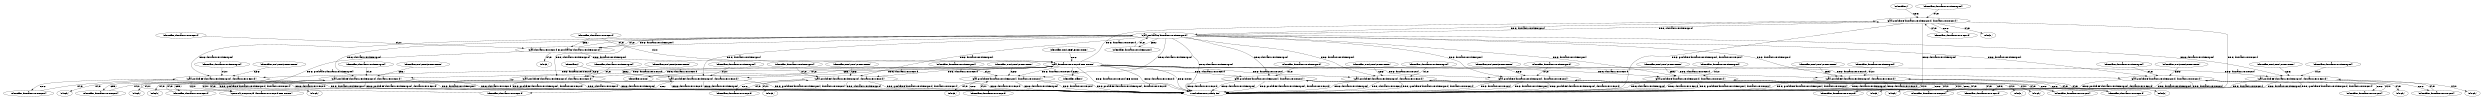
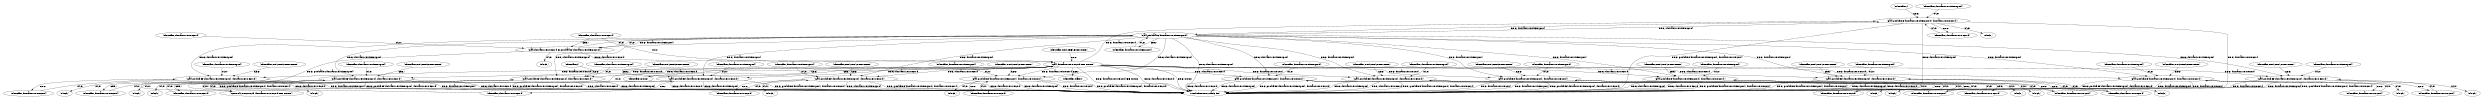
(610, 57) -> (610, 57)
(815, 72) -> (815, 72)
(387, 82) -> (666, 73)
